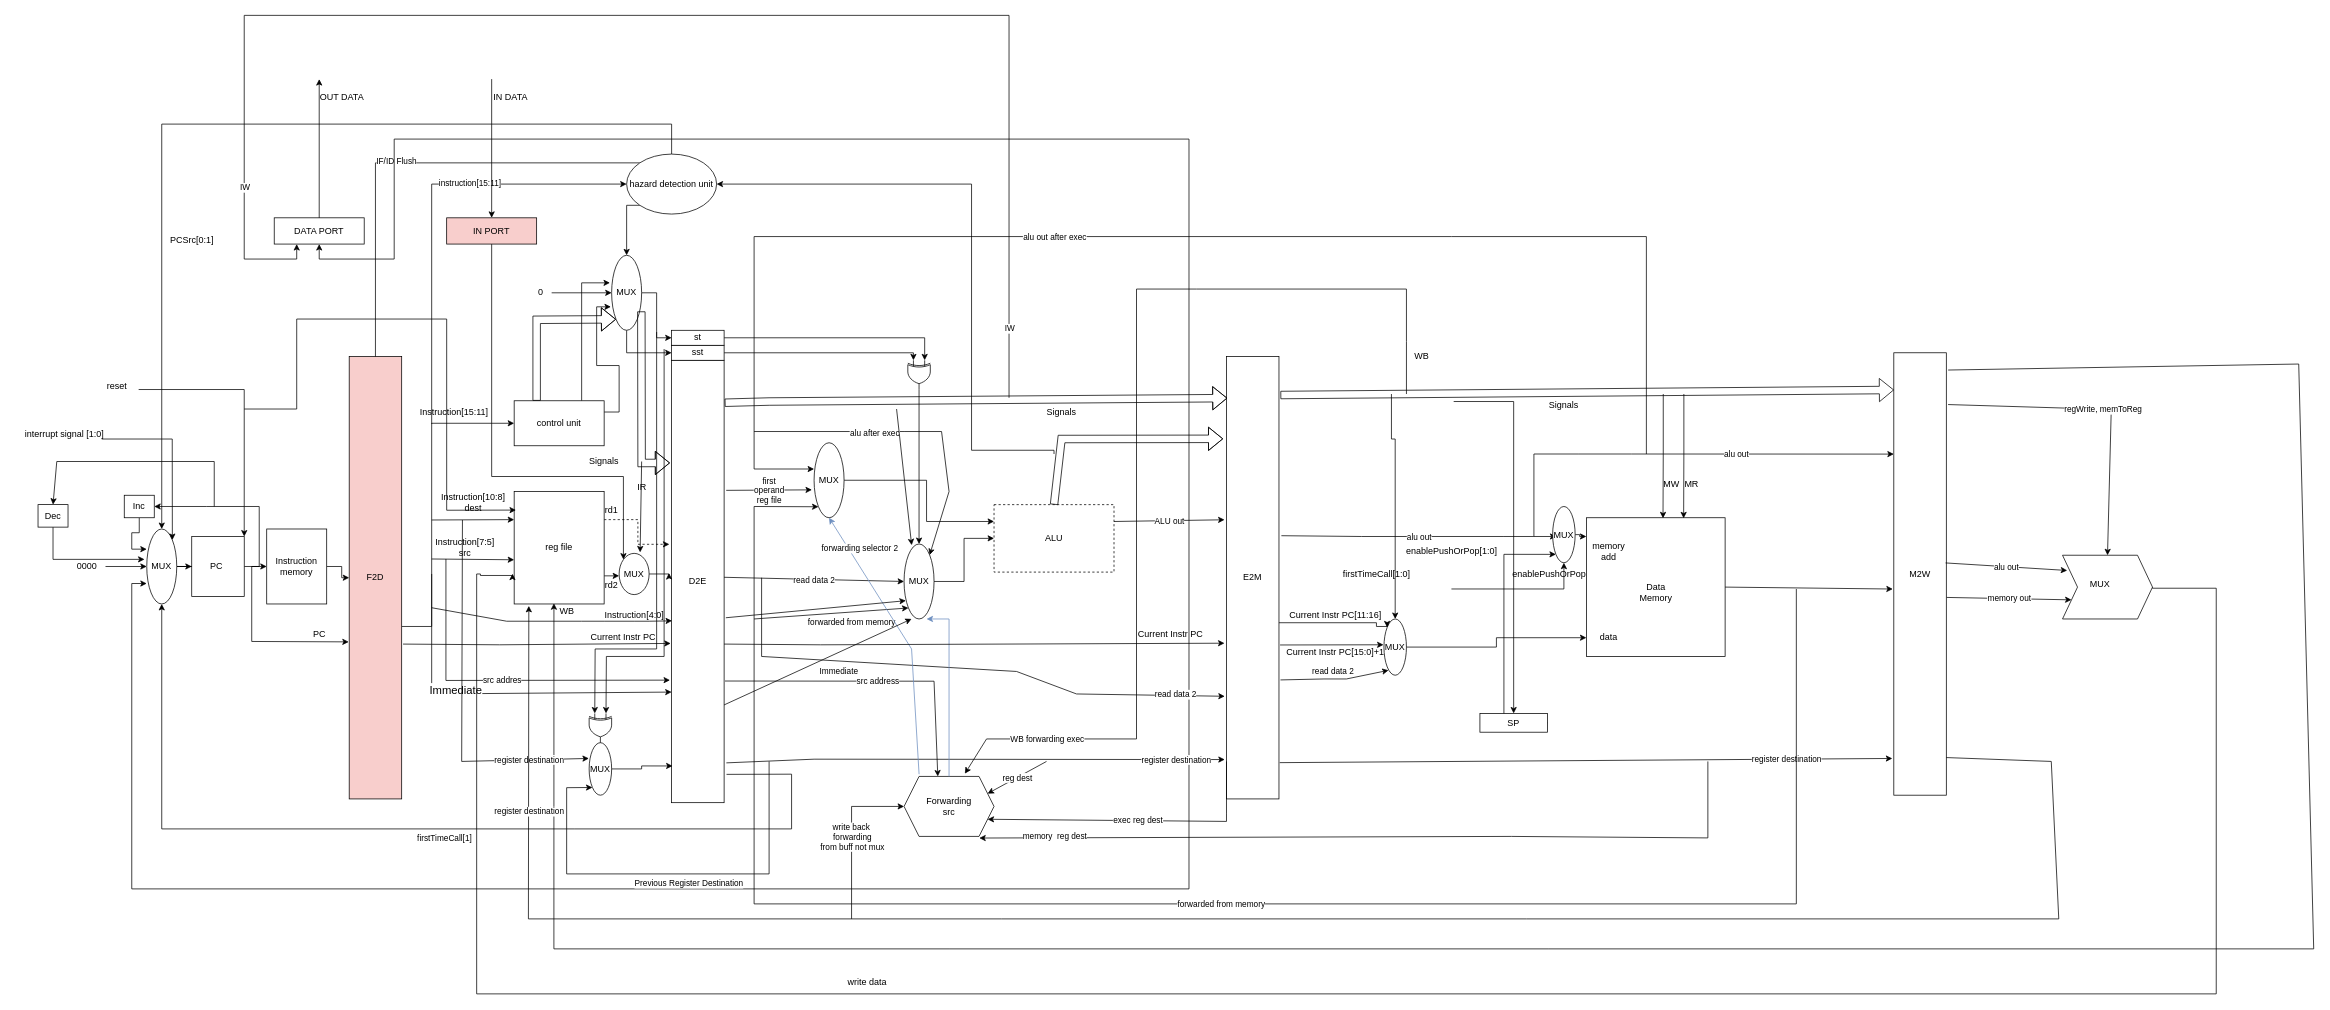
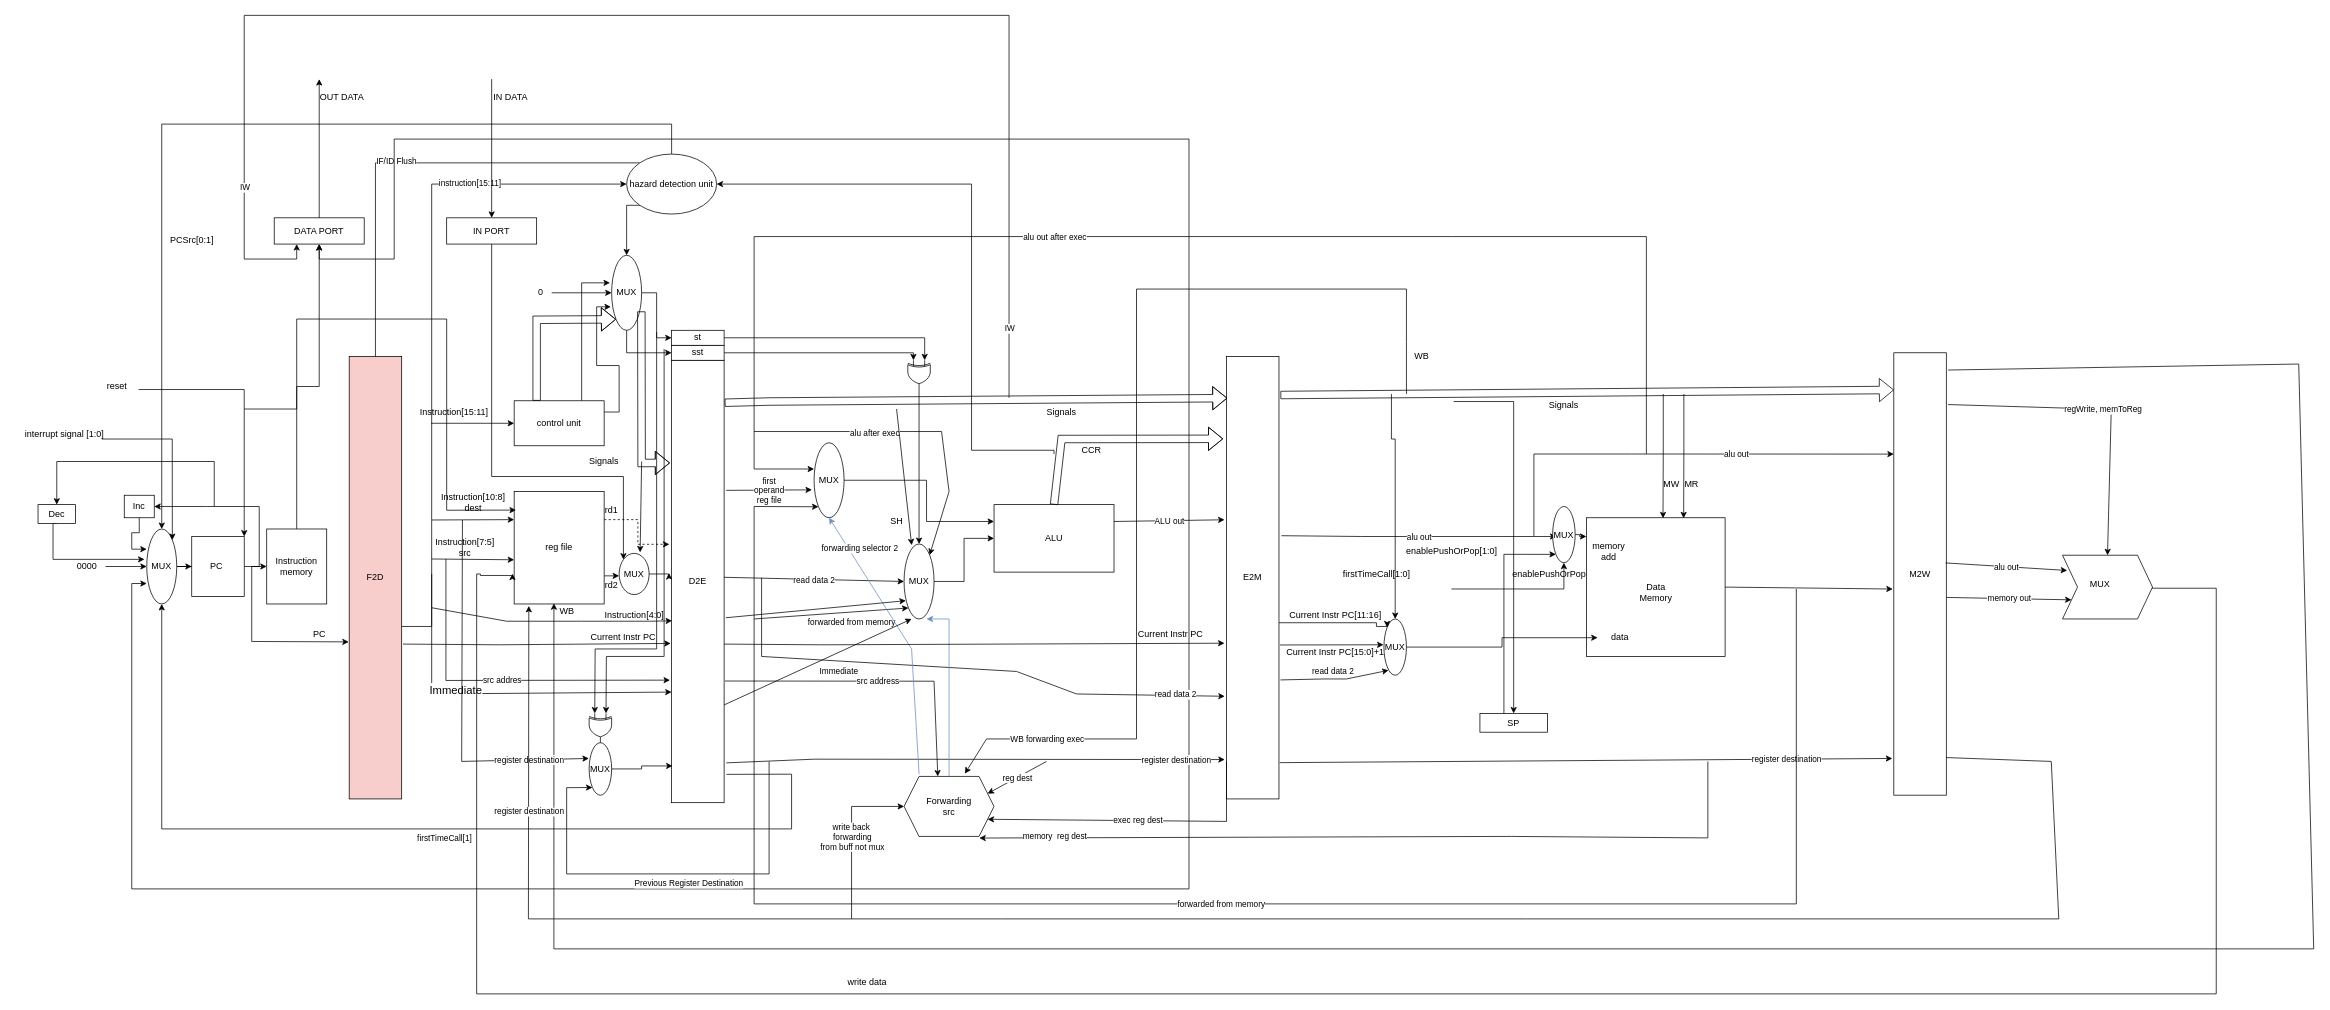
(492, 231) -> (492, 231)
none -> (1092, 450)
(642, 488) -> none
(53, 516) -> (57, 514)
none -> (897, 522)
(1054, 539) -> (1054, 539)
(341, 567) -> (319, 334)
(1609, 638) -> (1620, 638)
